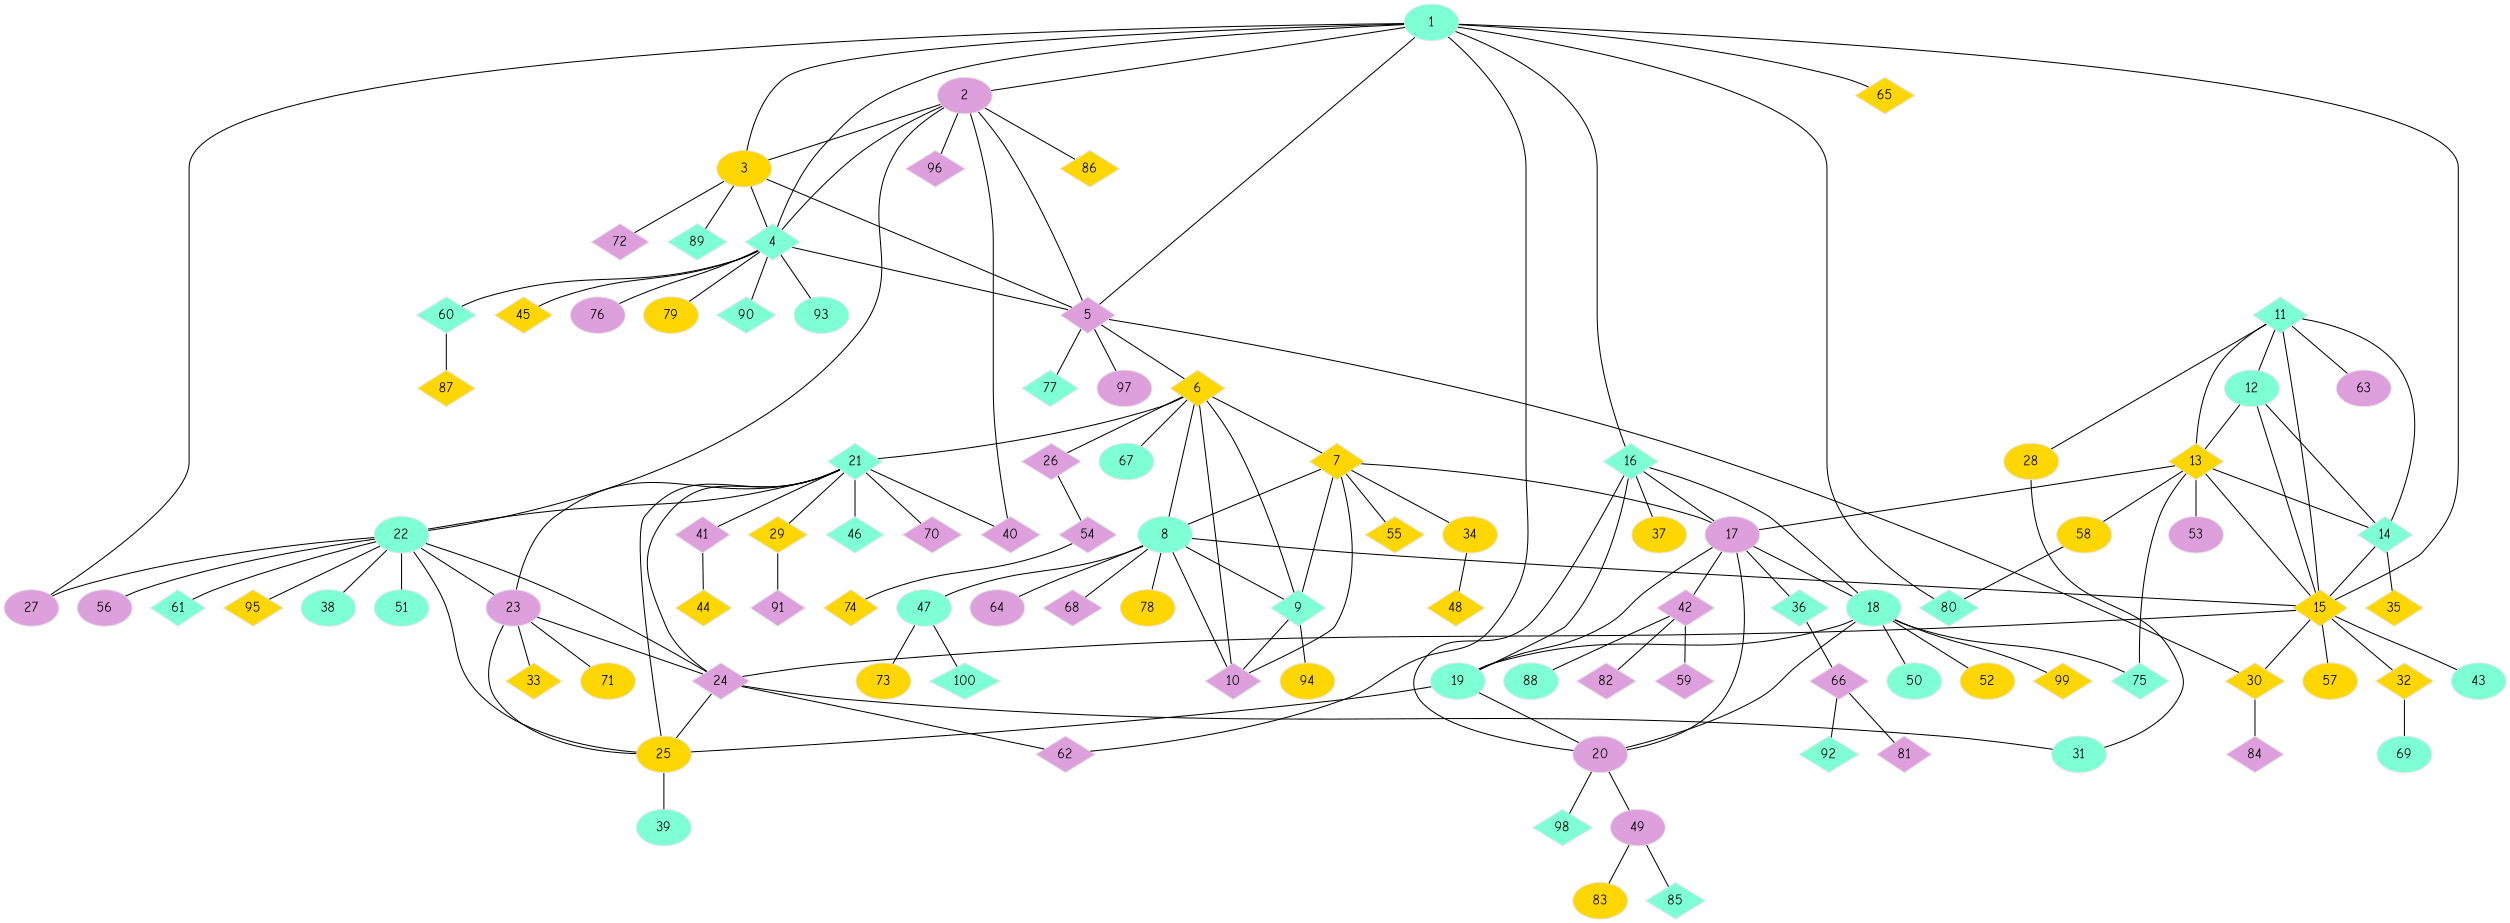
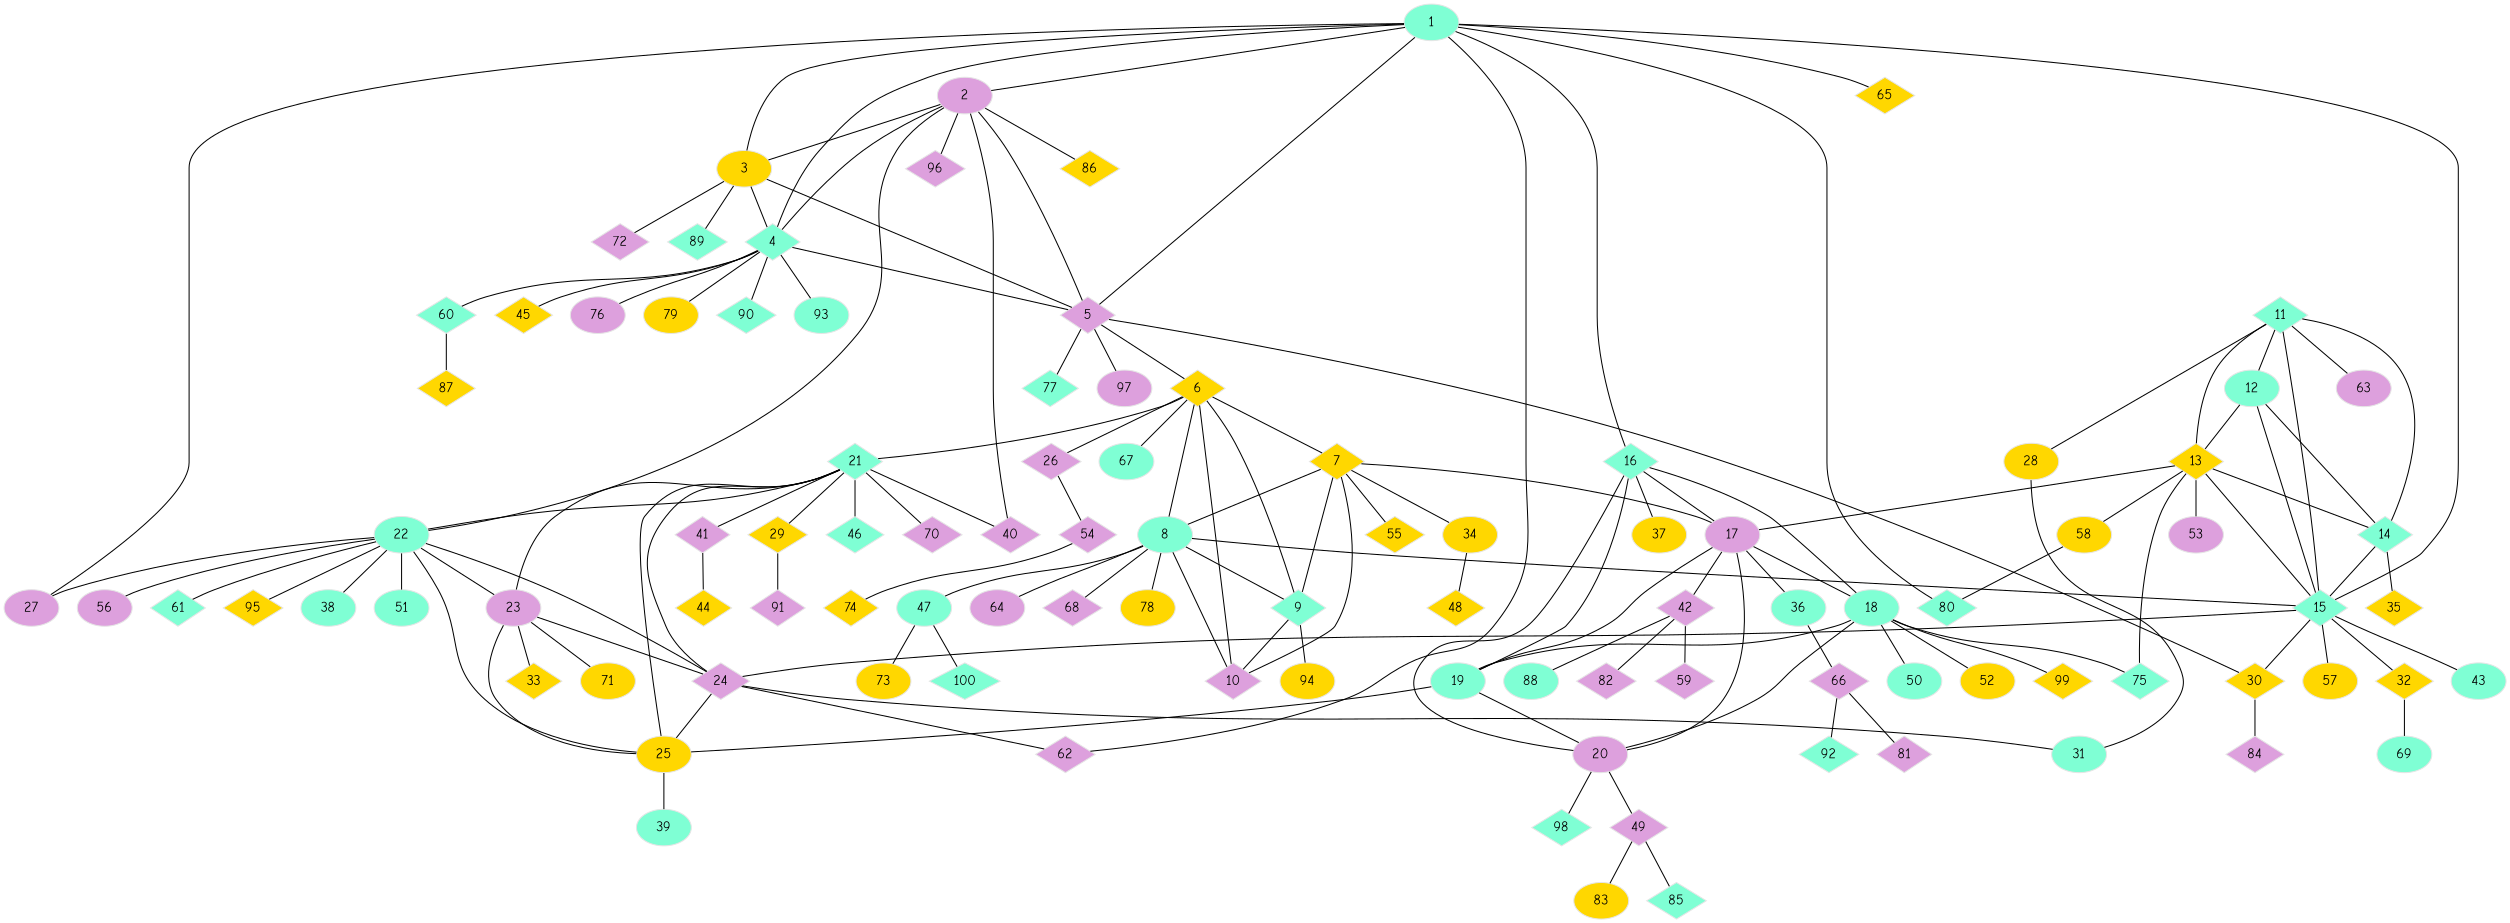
(1800, 608) -> (1798, 608)
(2320, 608) -> (2320, 608)
(1638, 828) -> (1639, 828)
